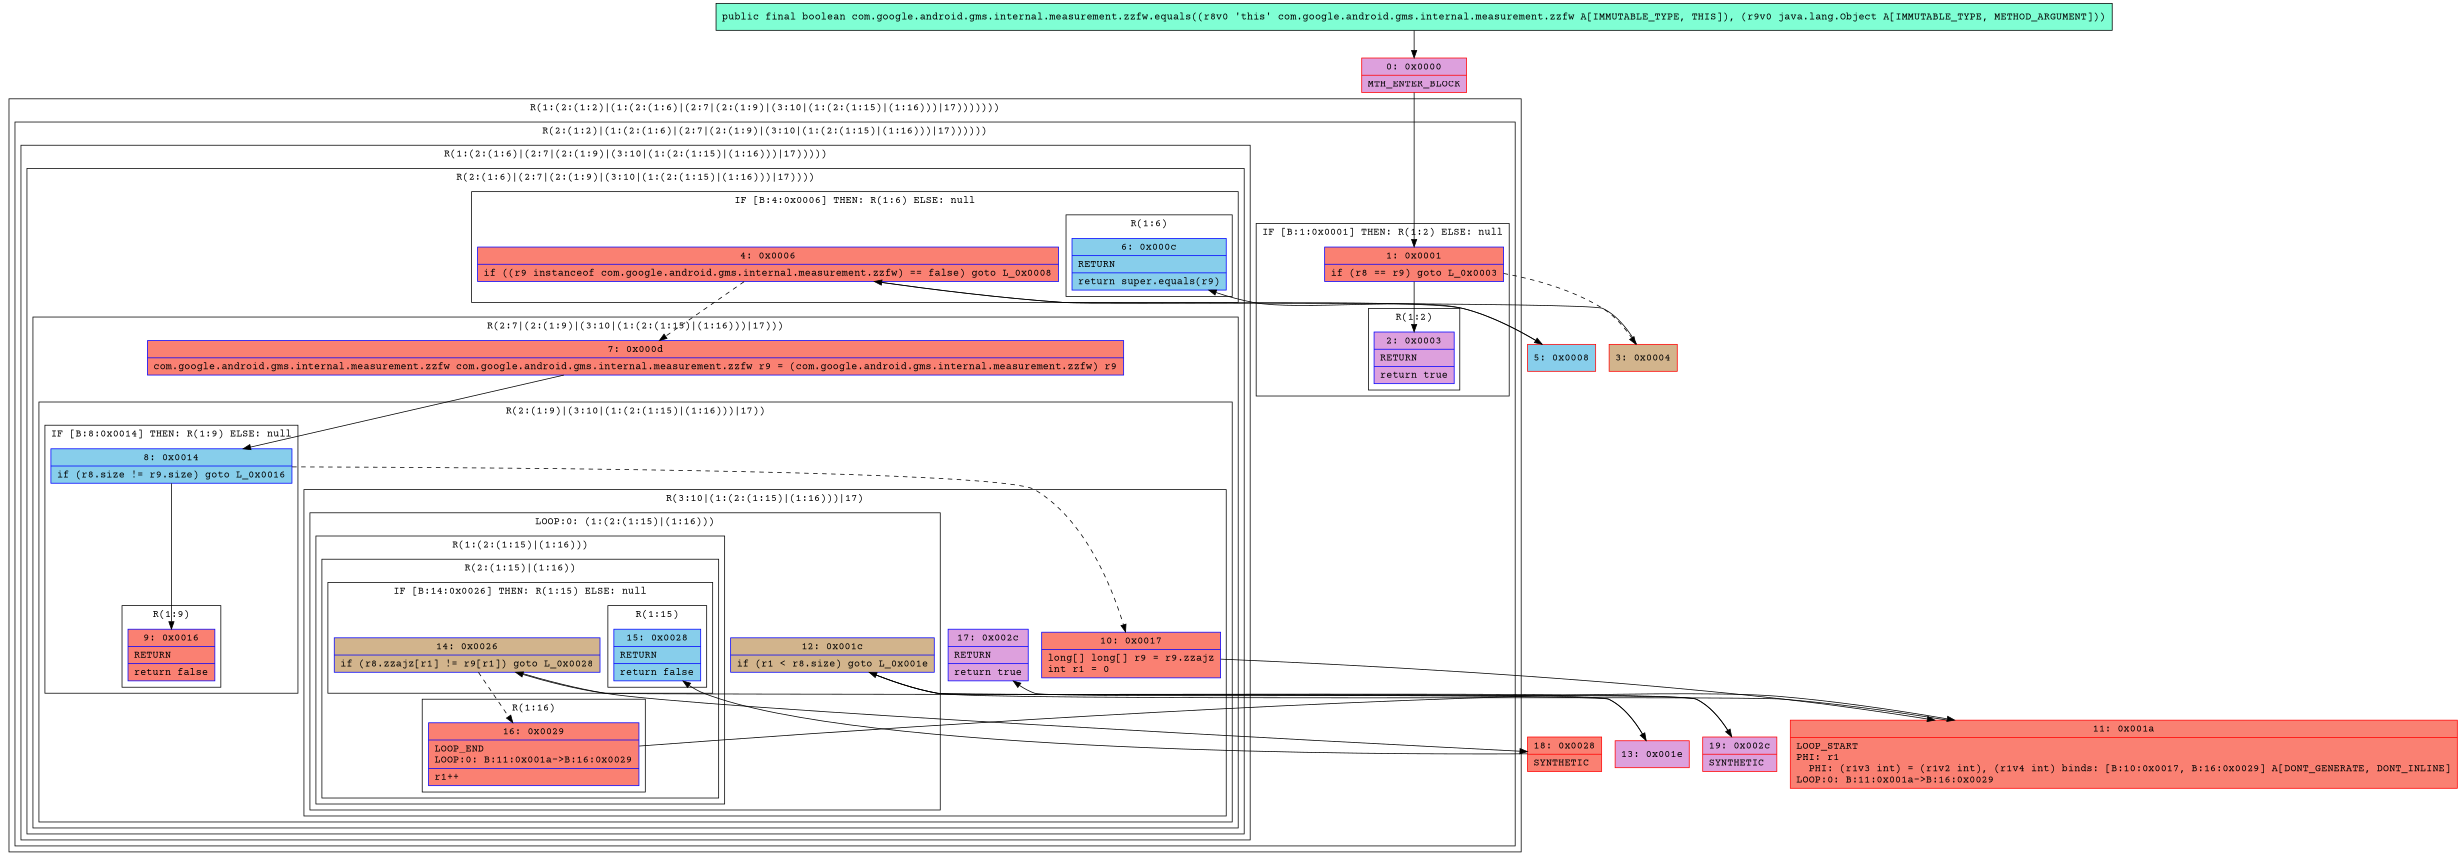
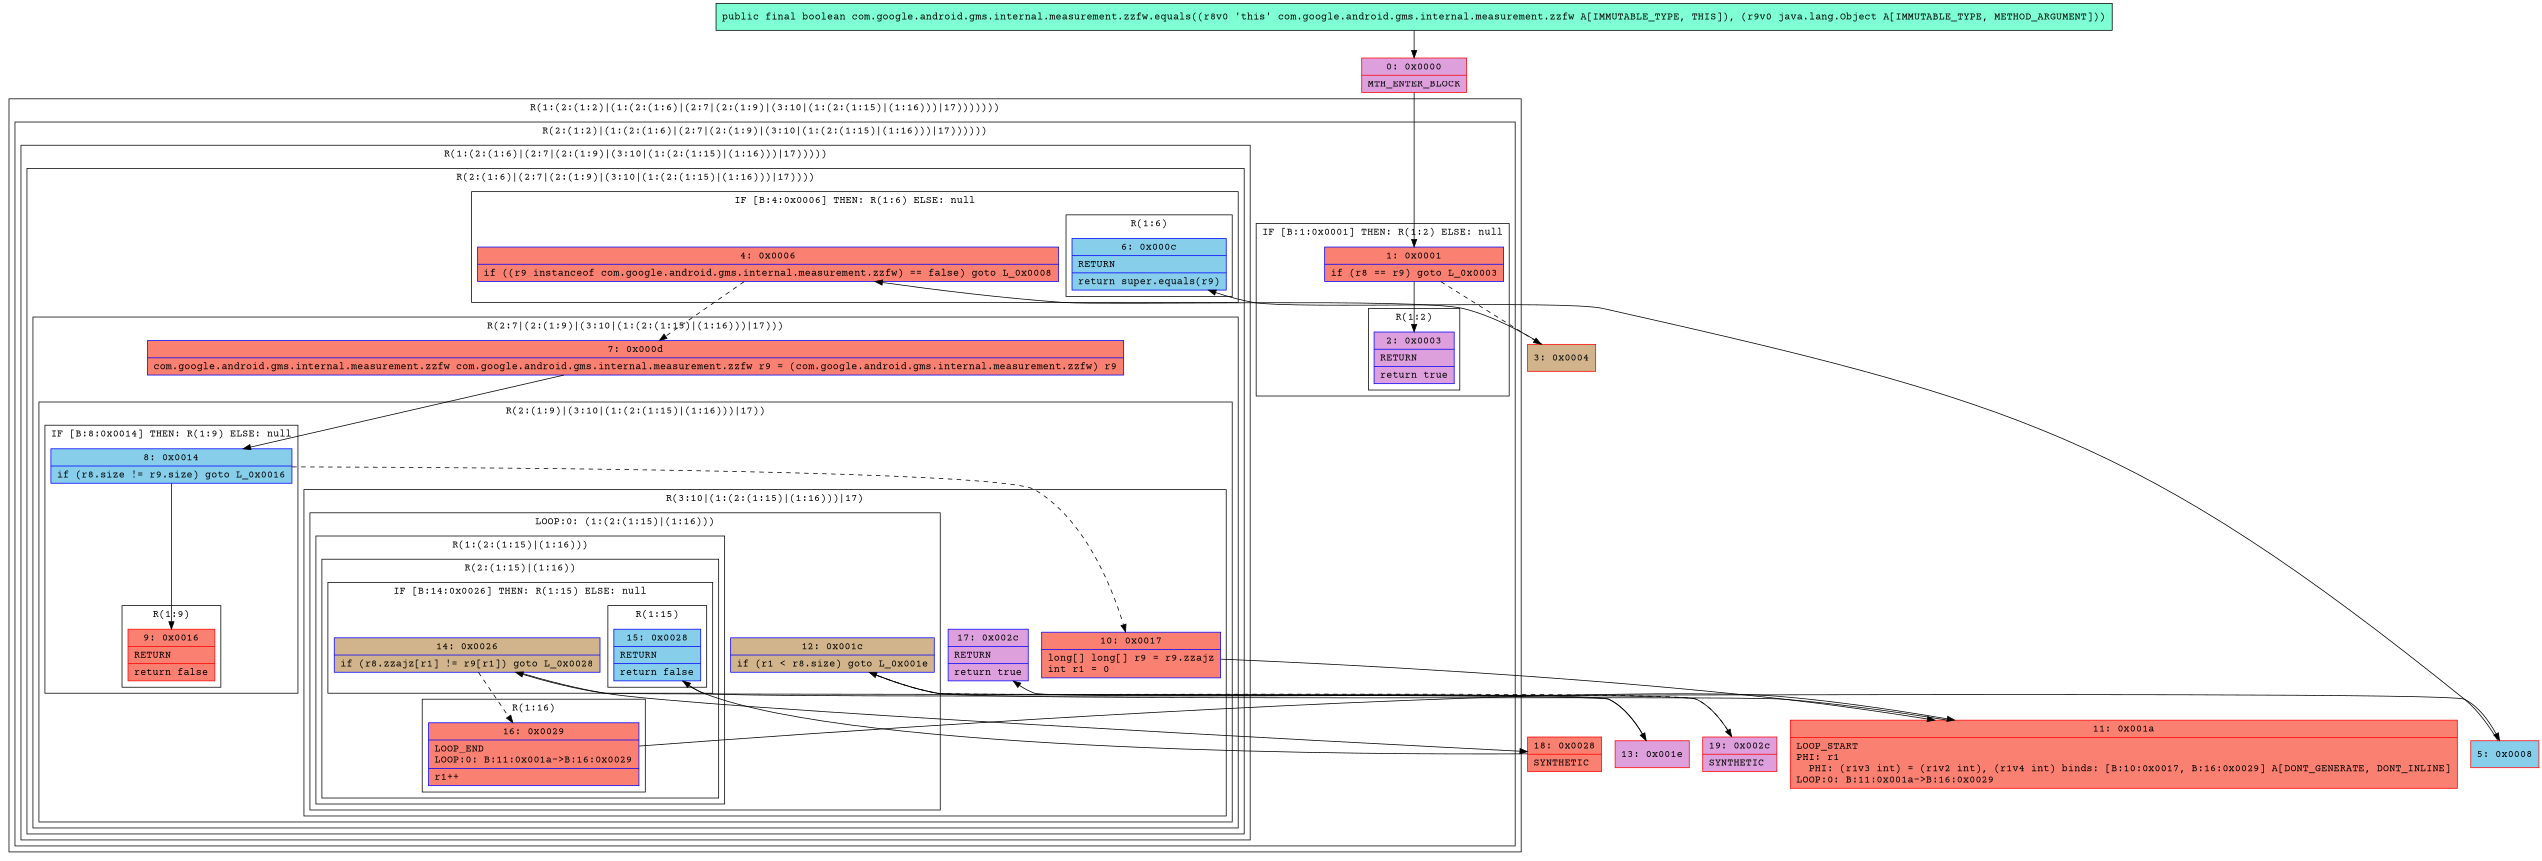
(1208, 303) -> (1825, 695)
(171, 655) -> (171, 655)
(1304, 694) -> (1304, 694)
